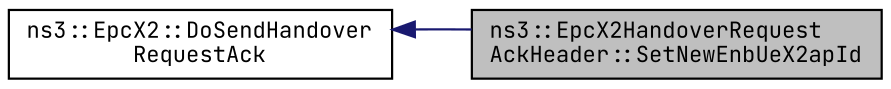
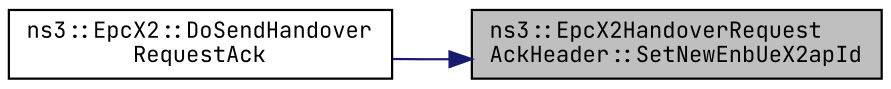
(444, 29) -> (421, 59)
